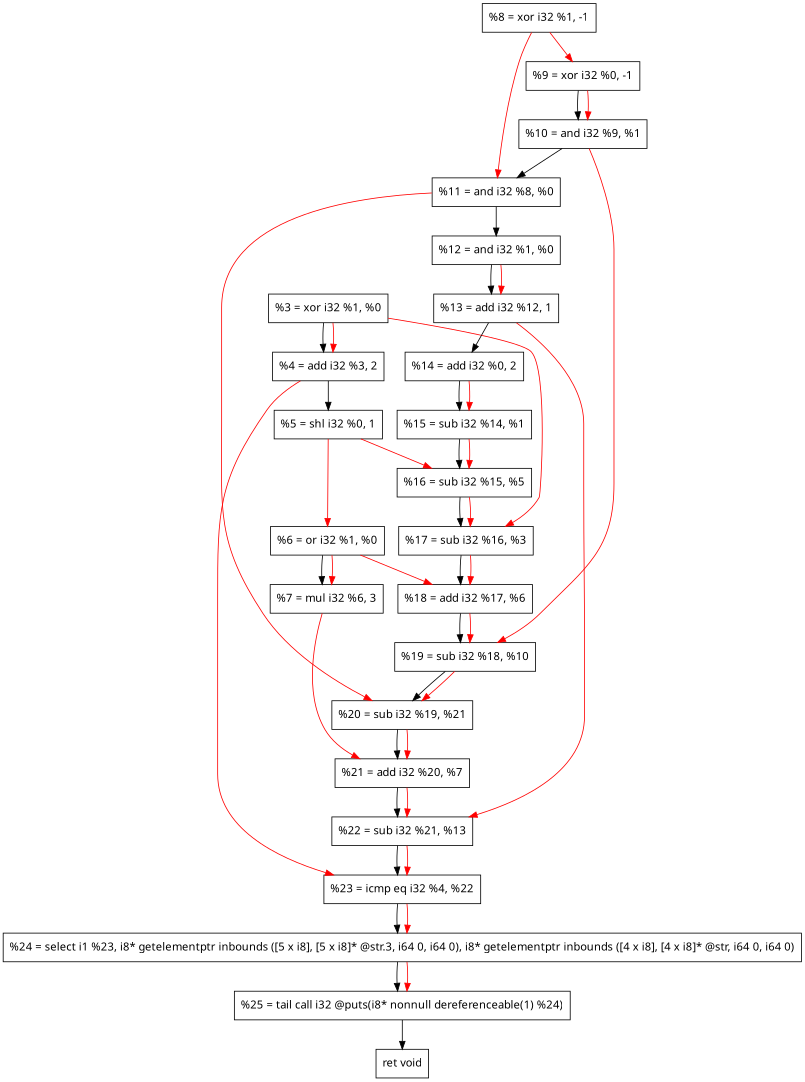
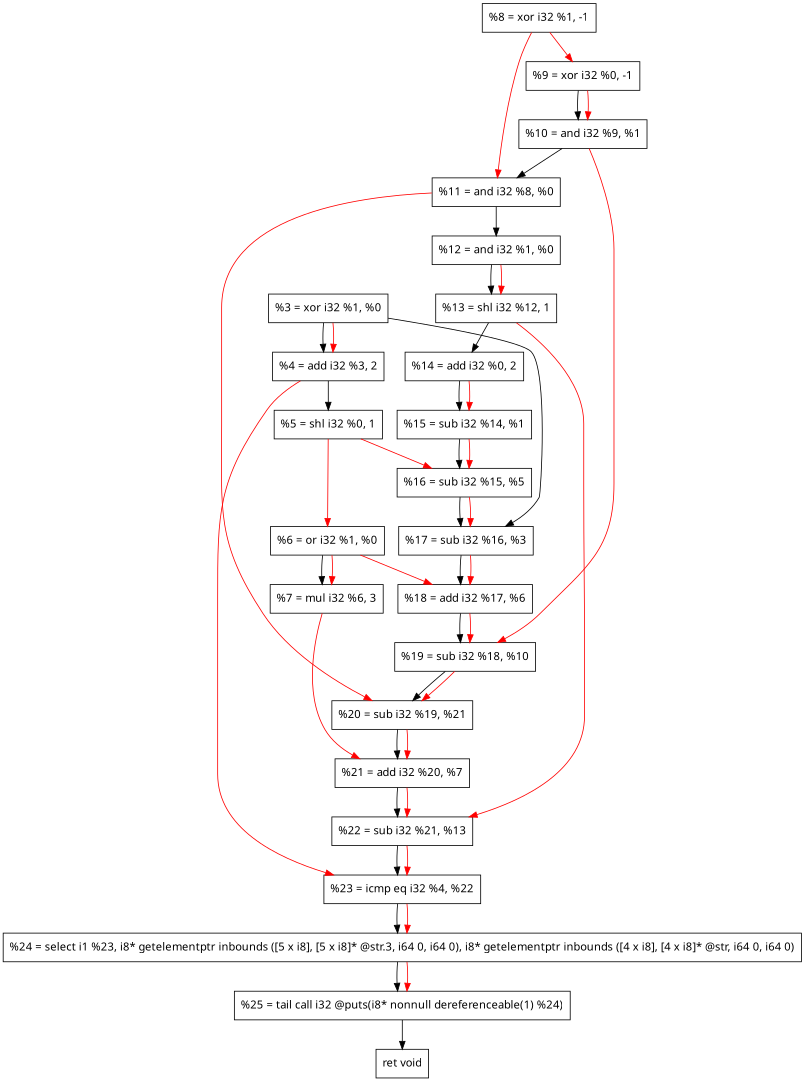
(496, 308) -> (496, 308)
(538, 369) -> (538, 369)
